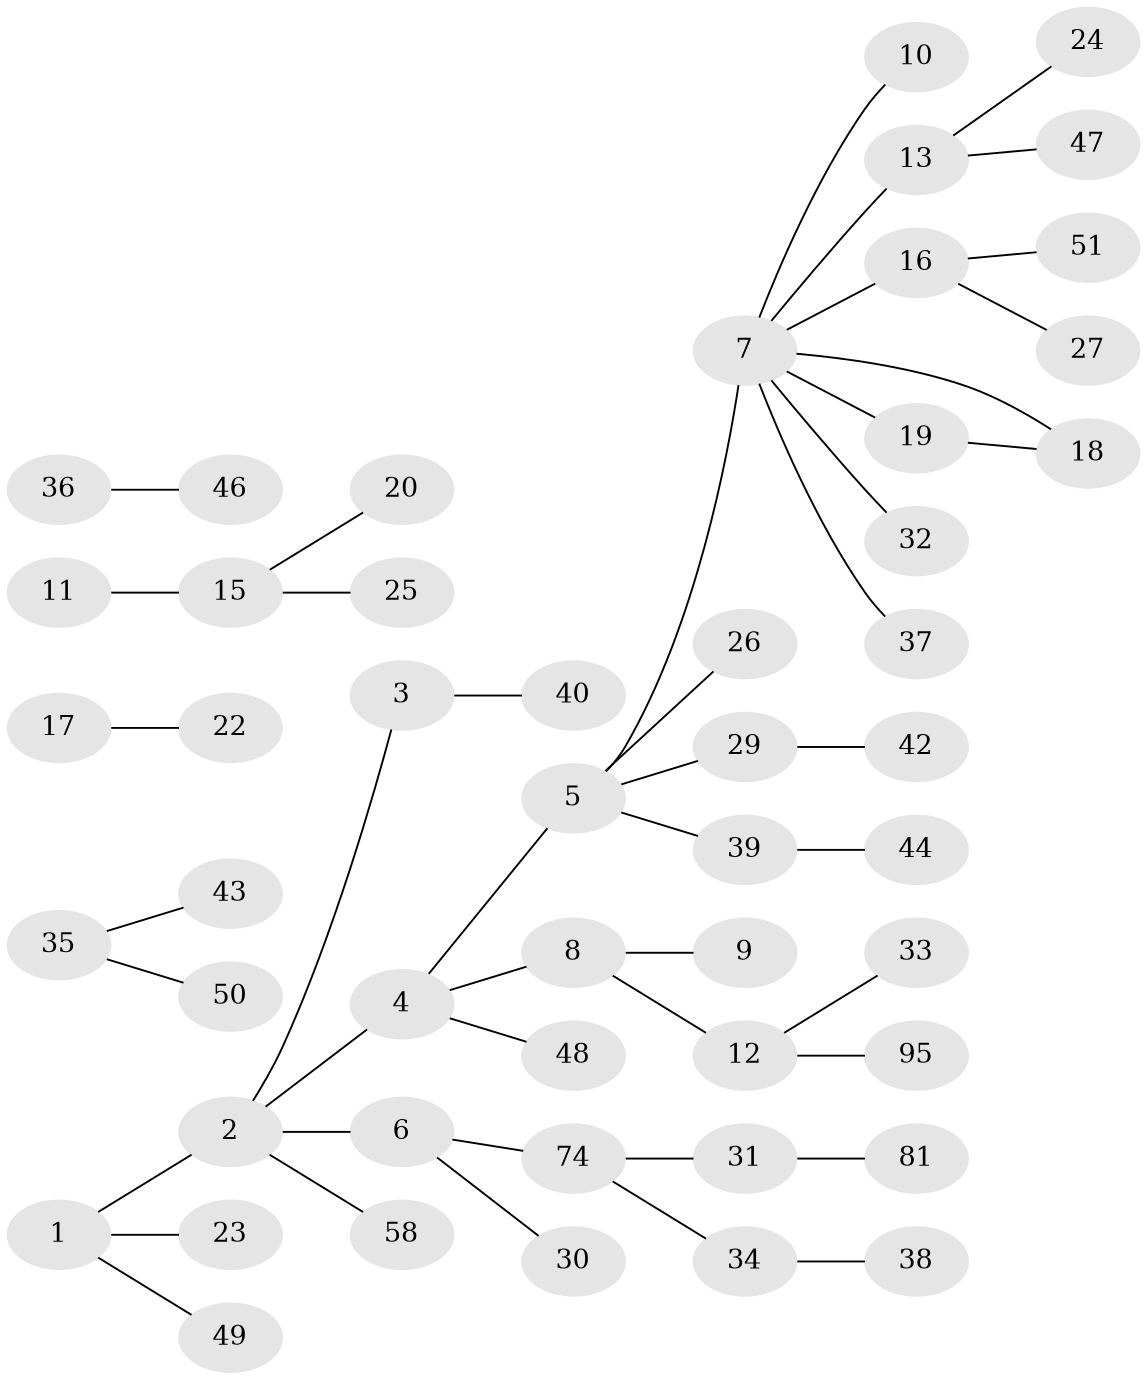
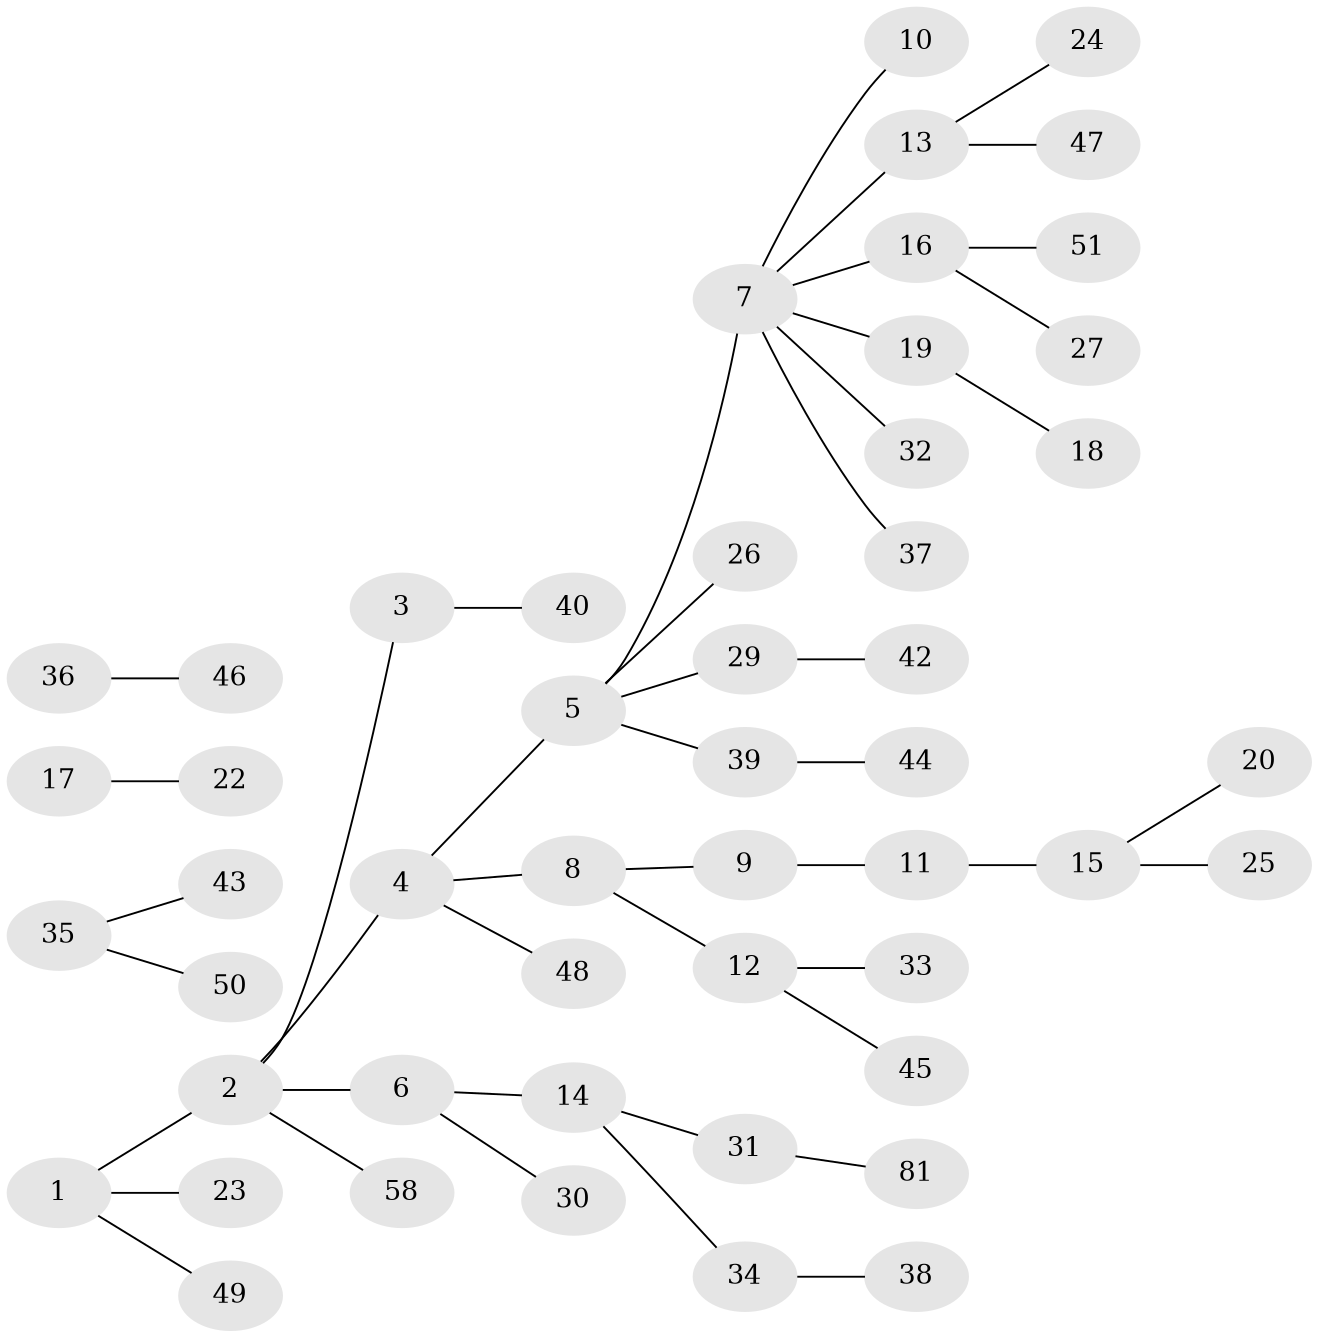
(929, 375) -> none
none -> (831, 865)
(917, 1056) -> (917, 1071)
(574, 1159) -> (574, 1098)
